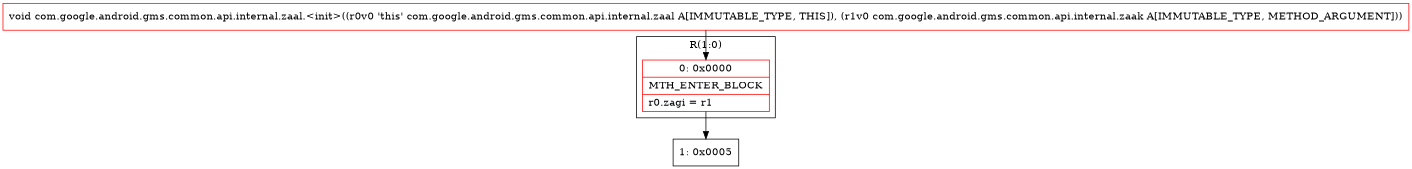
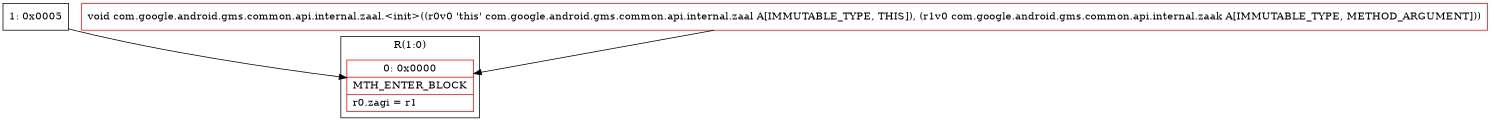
(706, 122) -> (203, 57)
